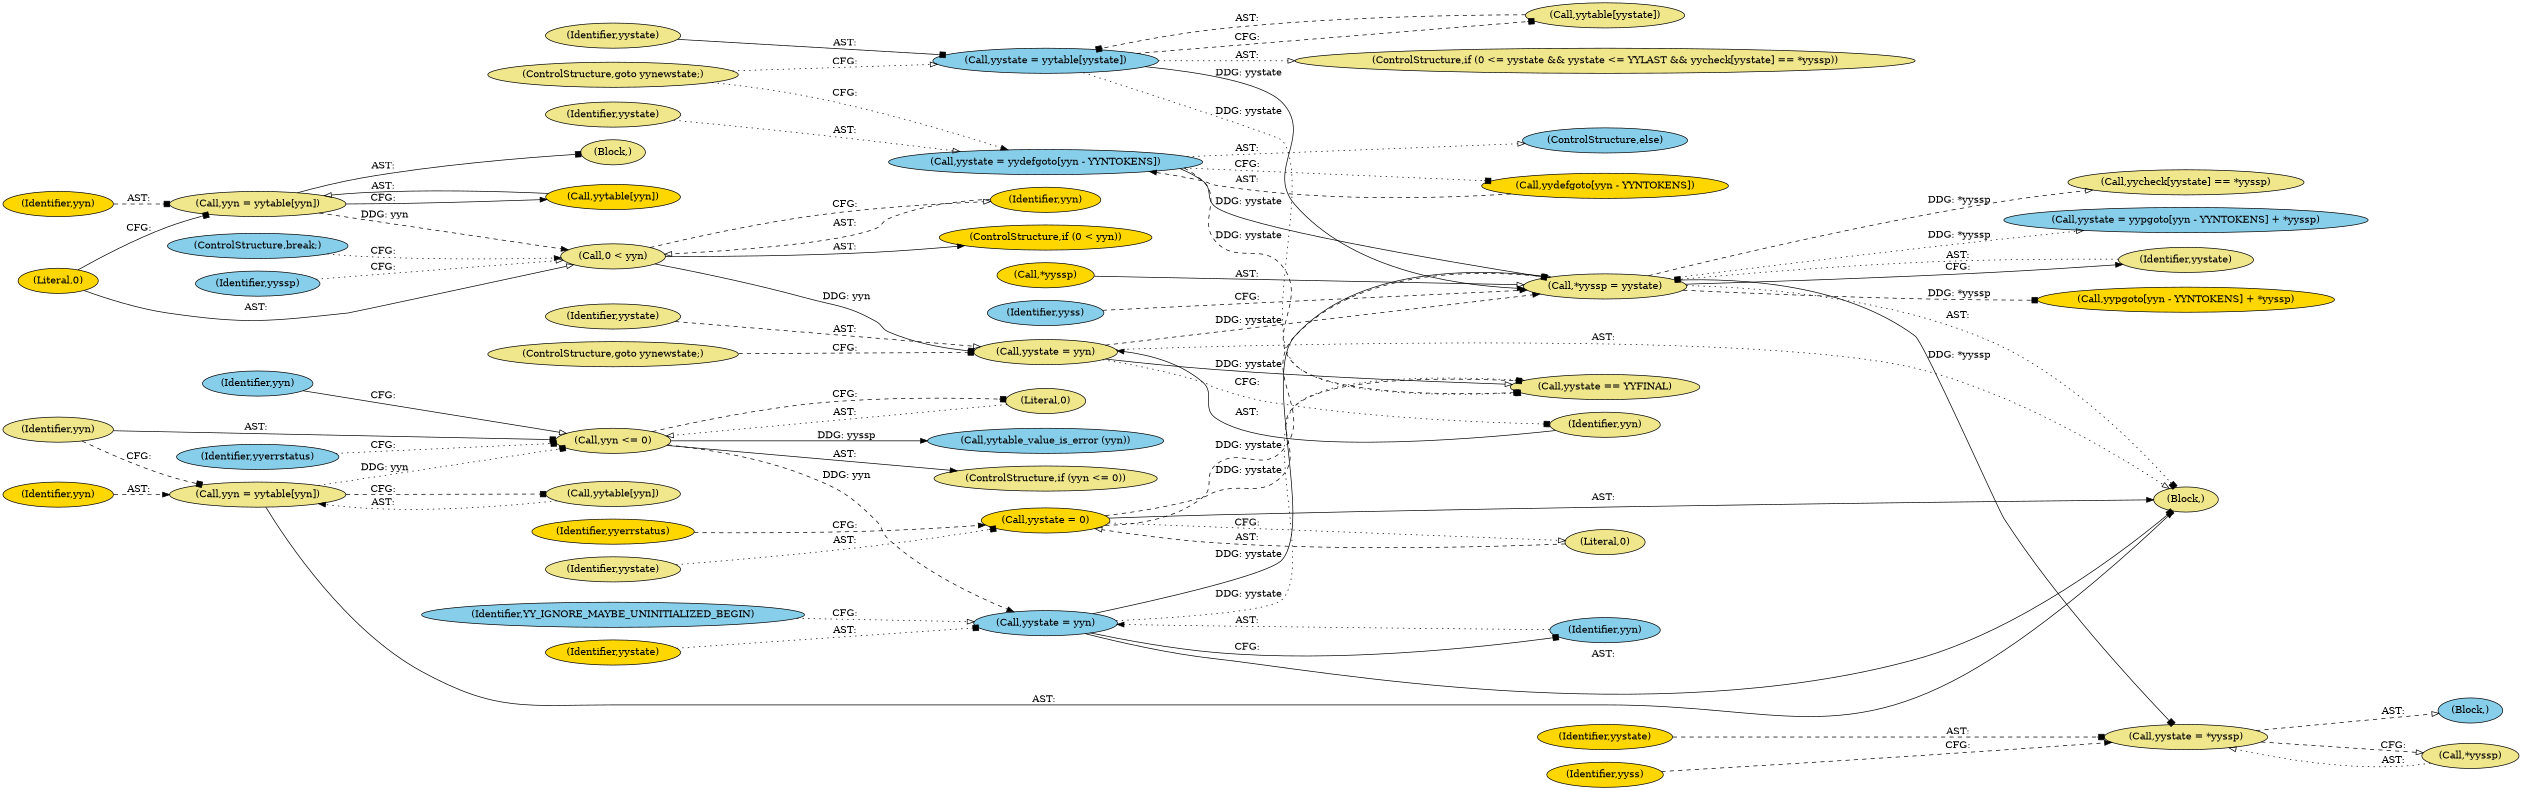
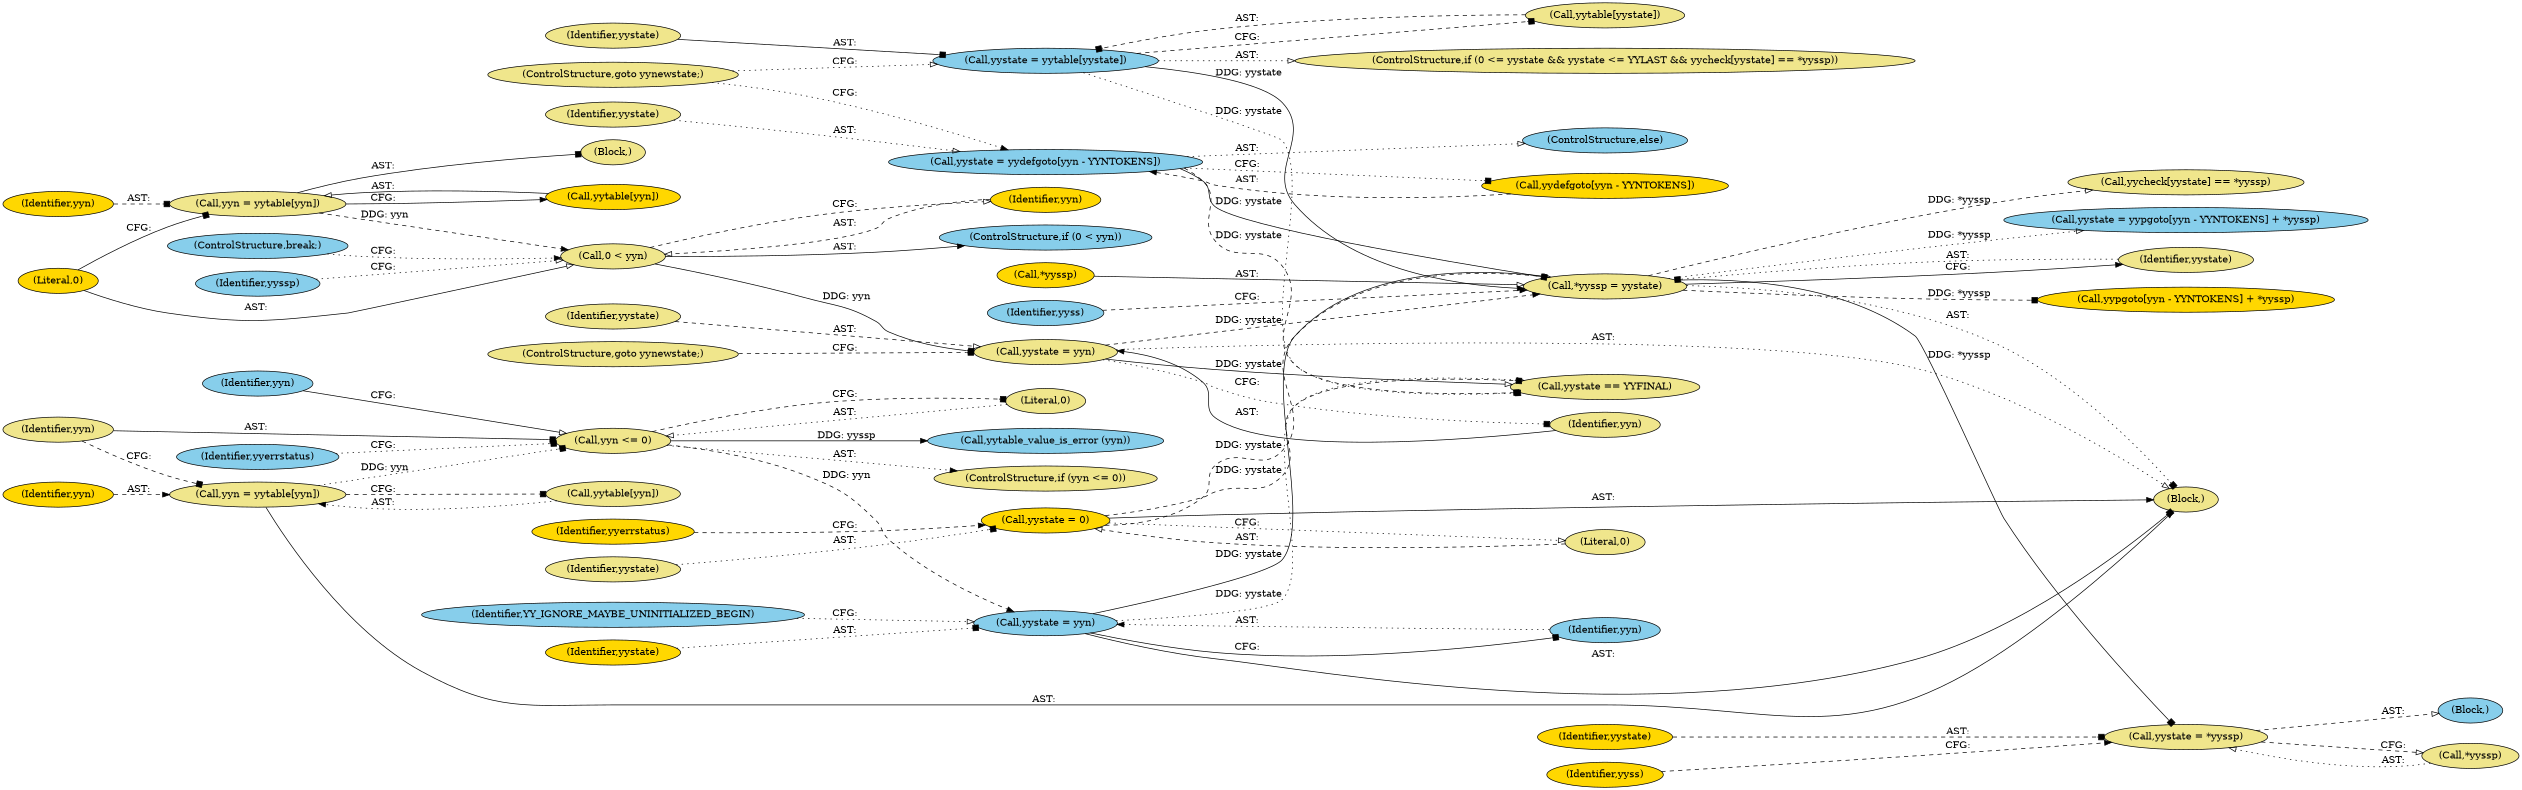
(1046, 238) -> (1046, 238)
(808, 458) -> (808, 458)
